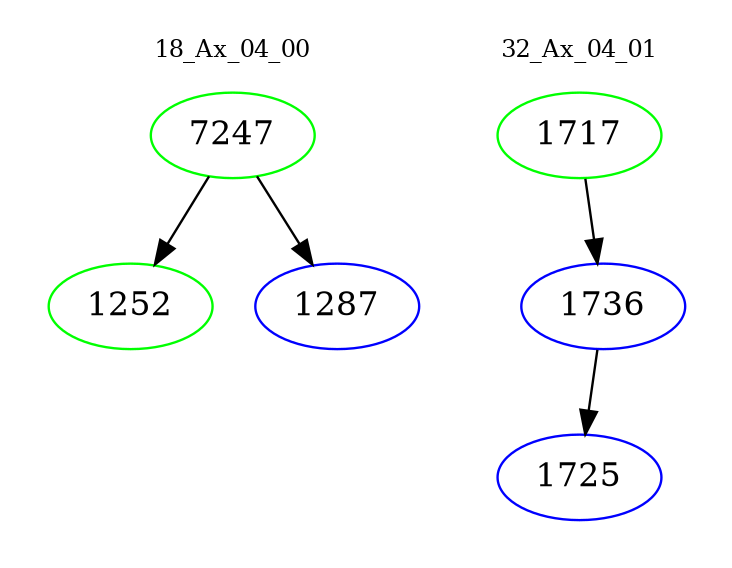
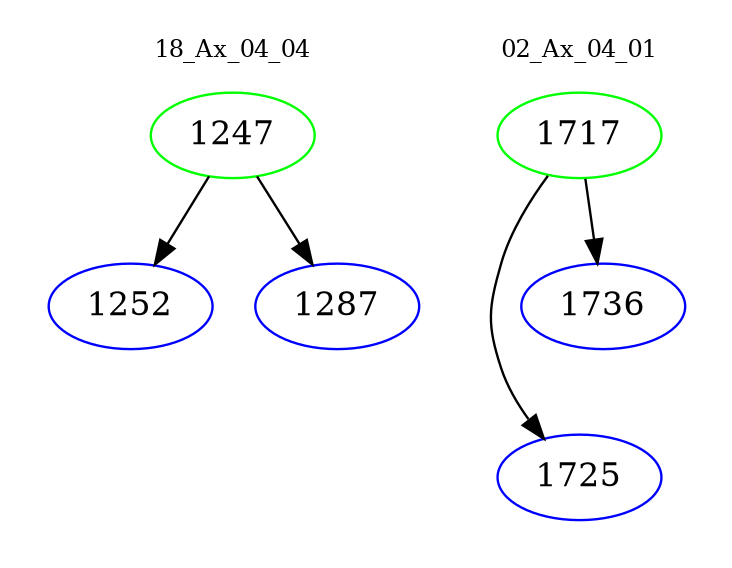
(233, 51) -> (233, 51)
(580, 51) -> (580, 51)
(233, 135) -> (233, 135)
(131, 306) -> (131, 306)
(593, 380) -> (493, 295)
